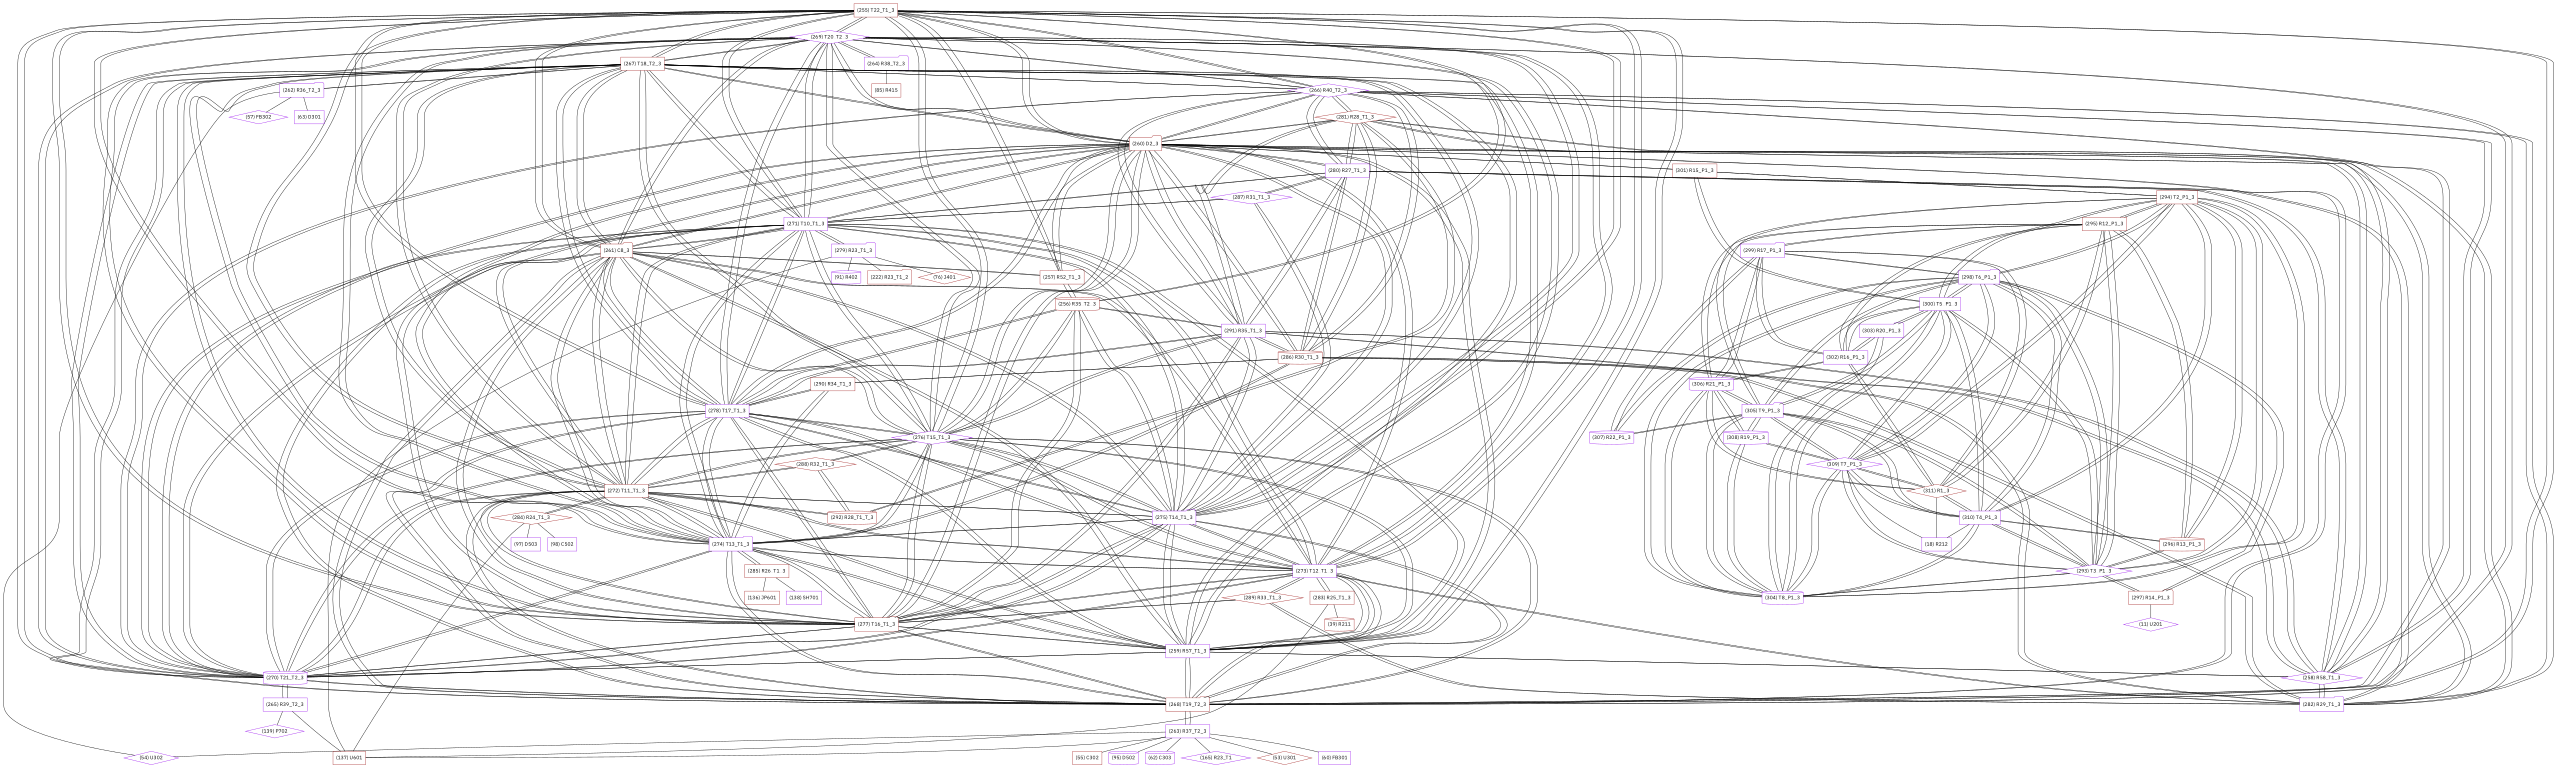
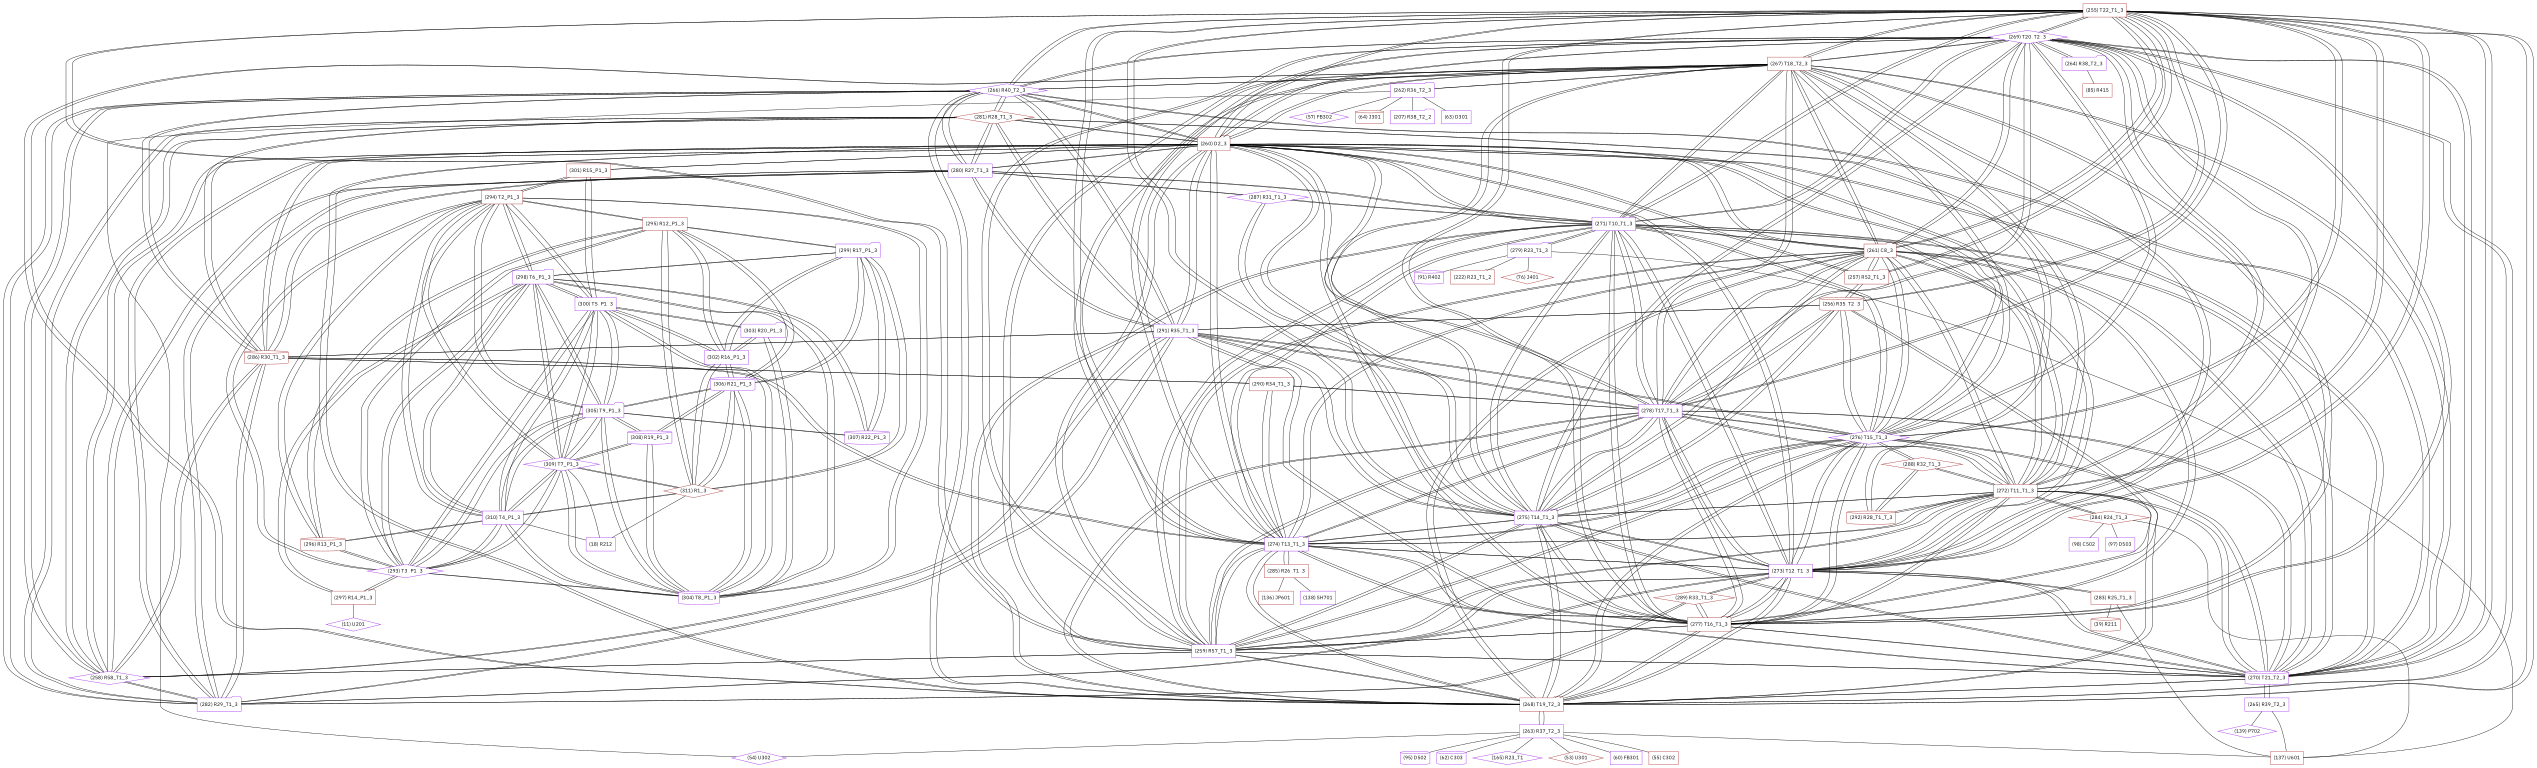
none -> (1369, 117)
none -> (1413, 117)
